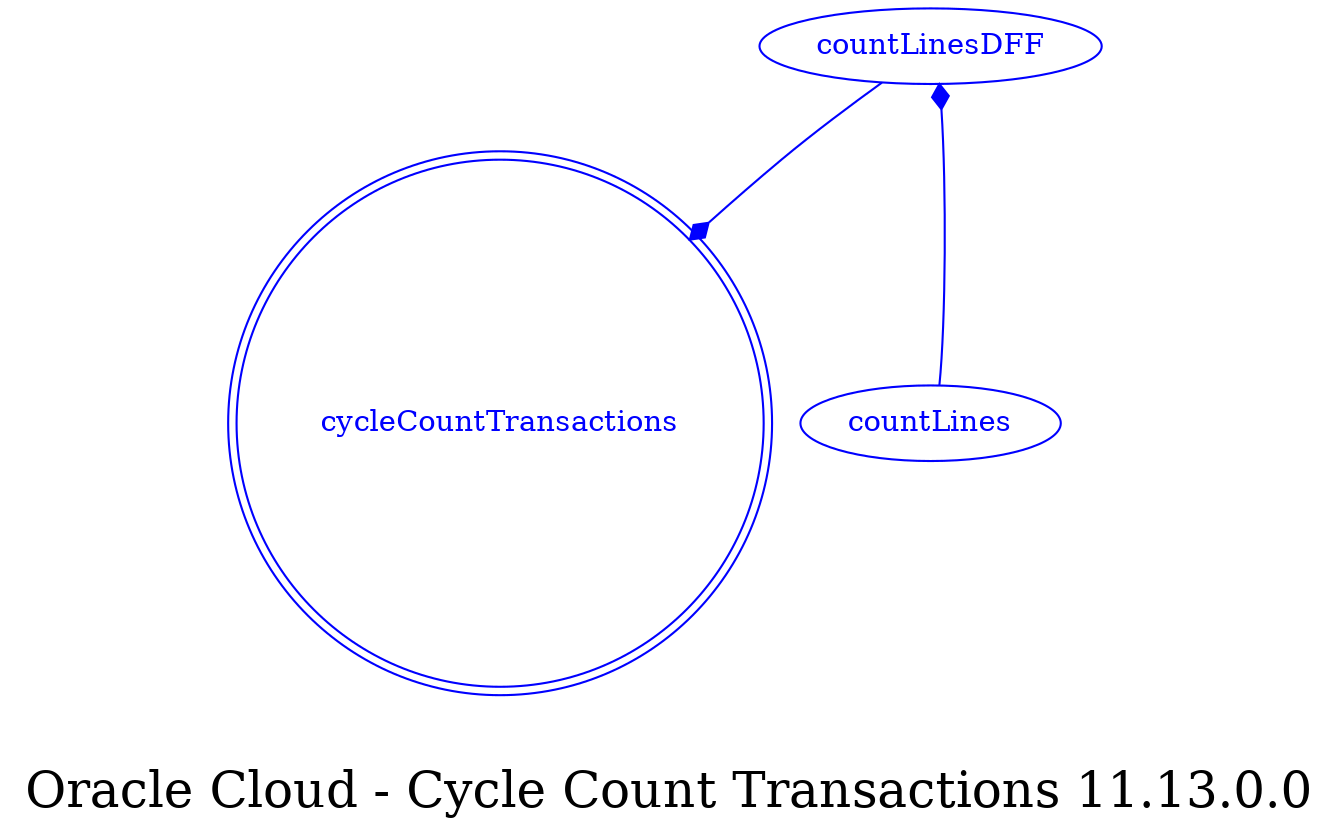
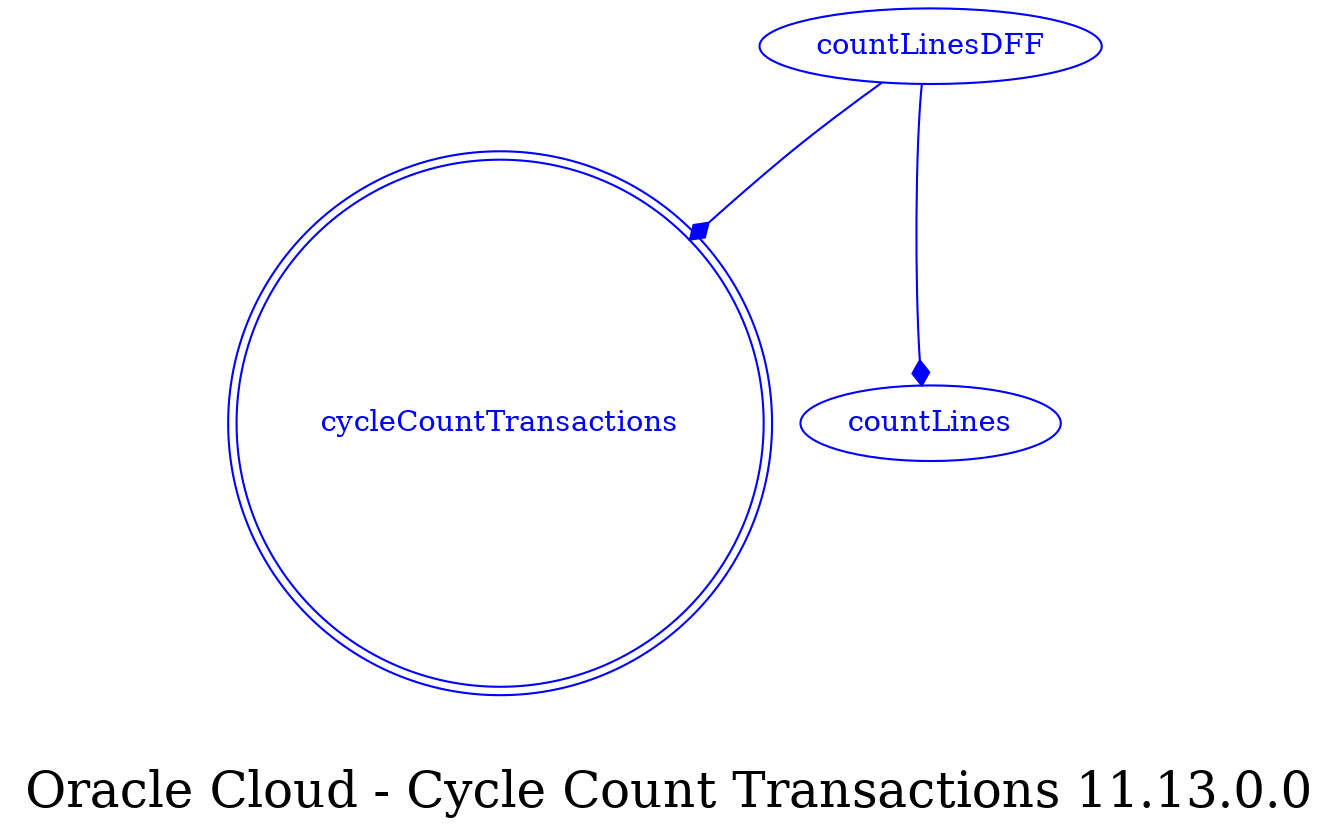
(945, 247) -> (916, 222)
